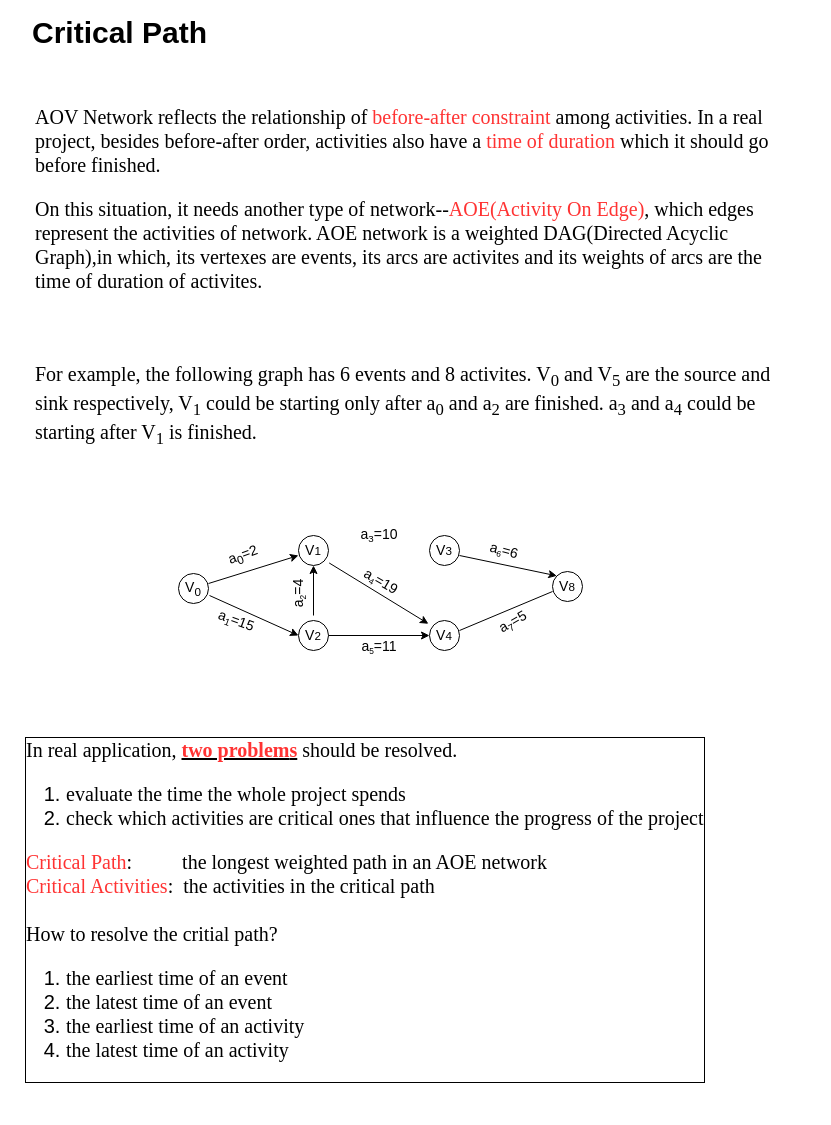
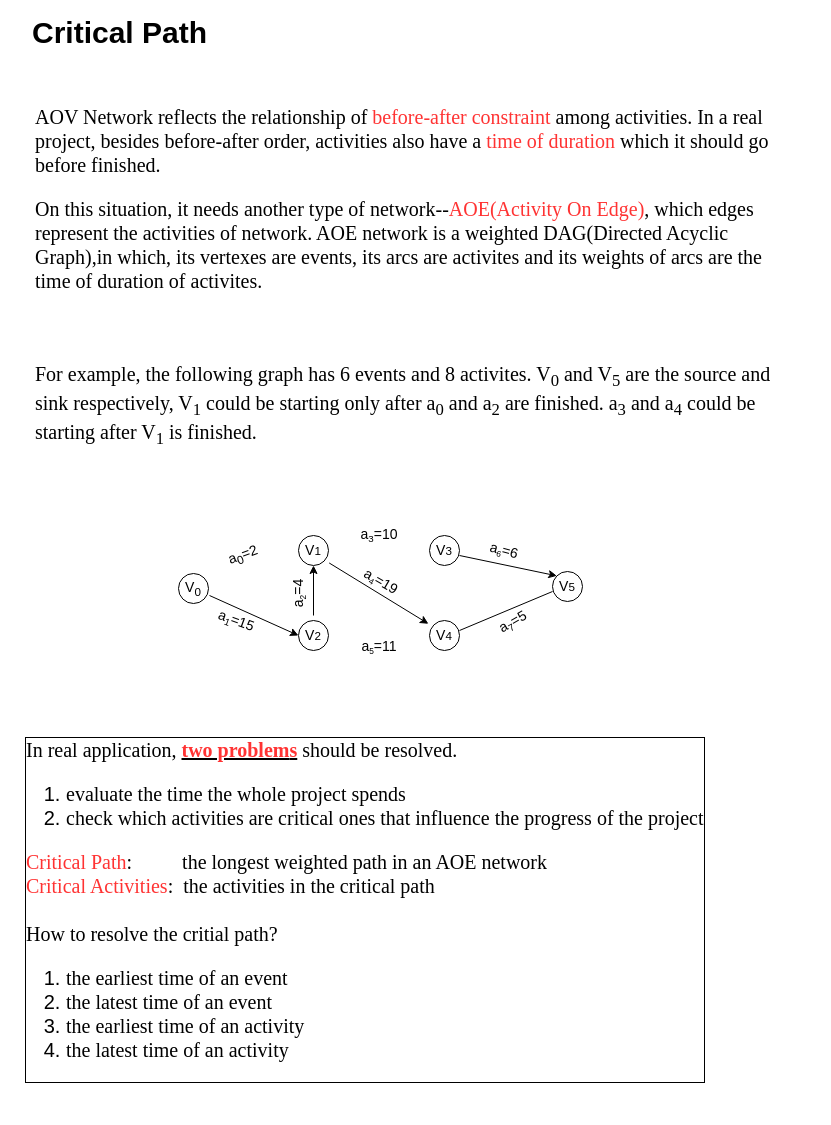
(250, 571) -> none
(568, 587) -> (568, 587)
(376, 636) -> none
